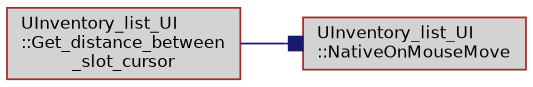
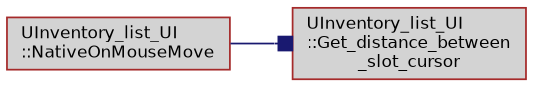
(263, 44) -> (252, 44)
